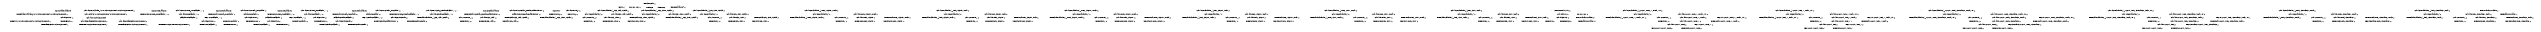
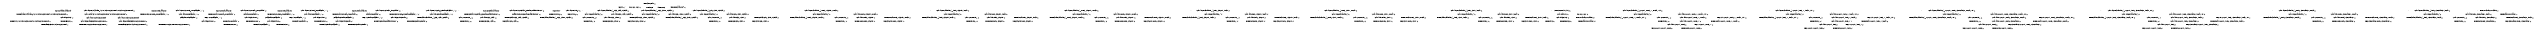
none -> (128, 18)
(208, 25) -> none
